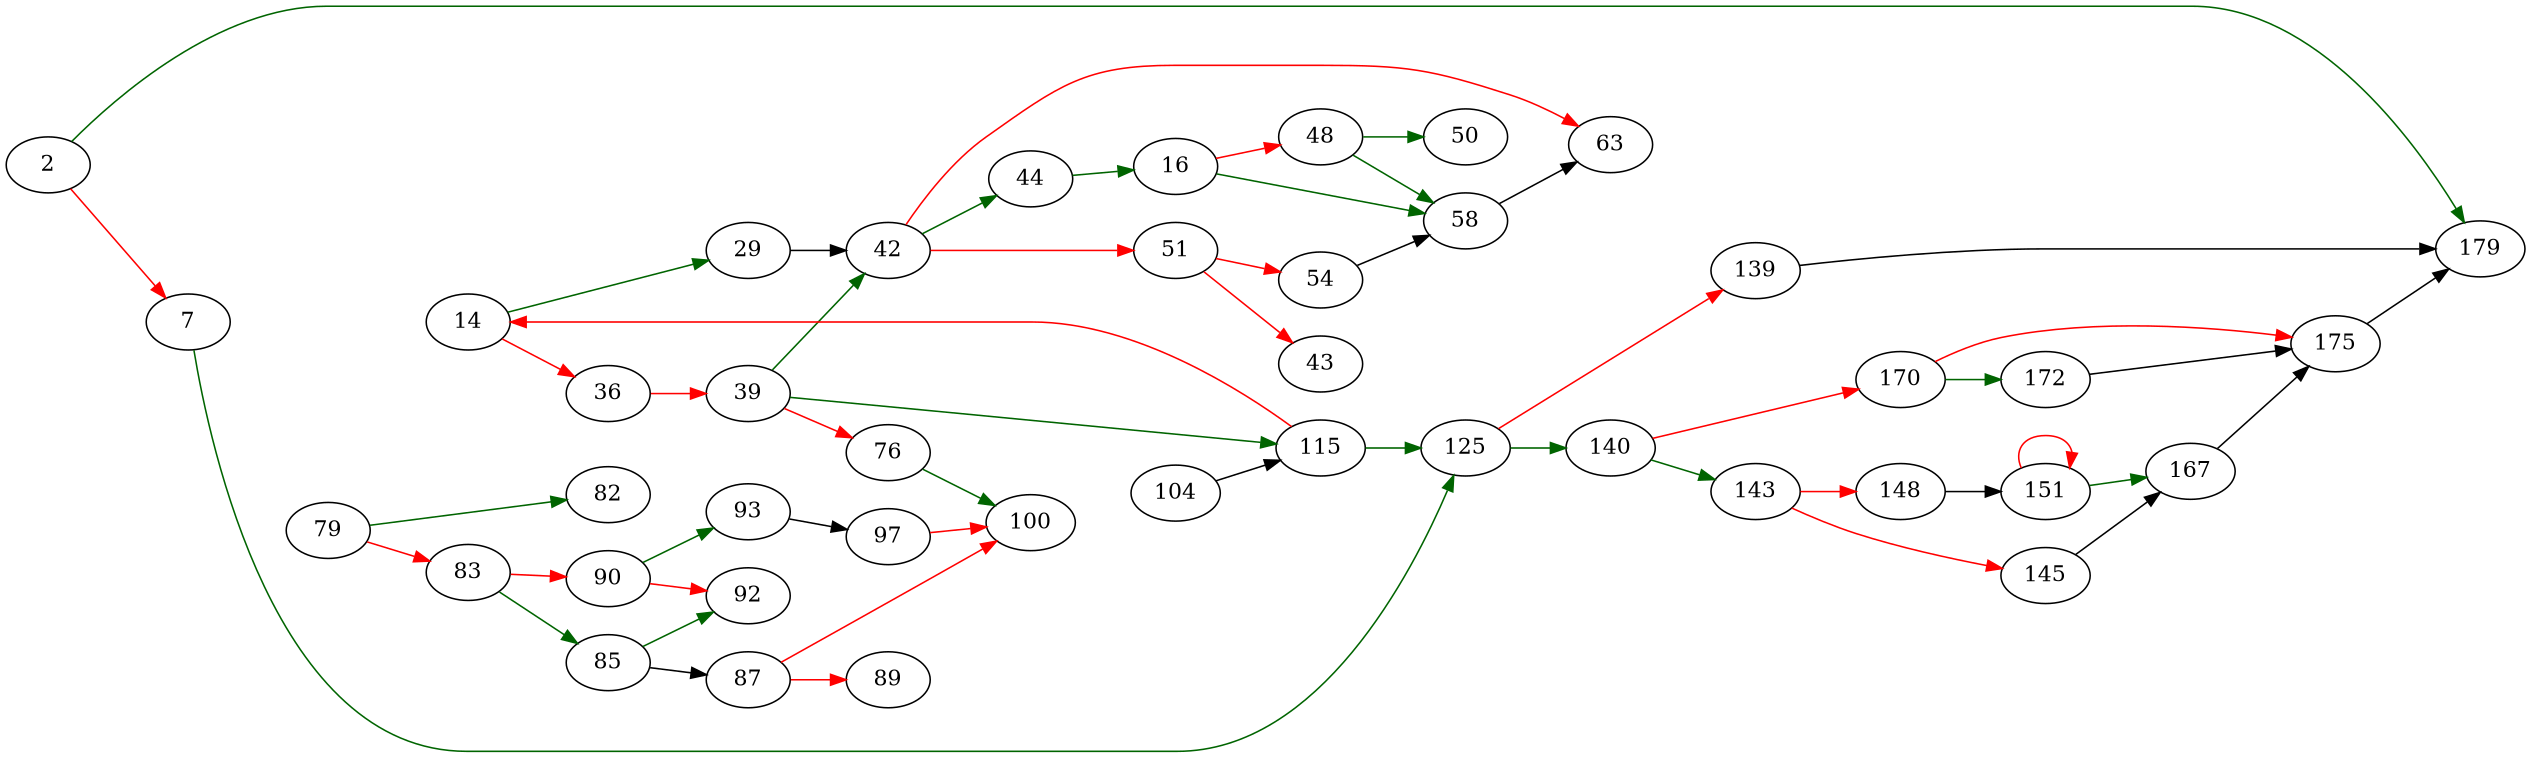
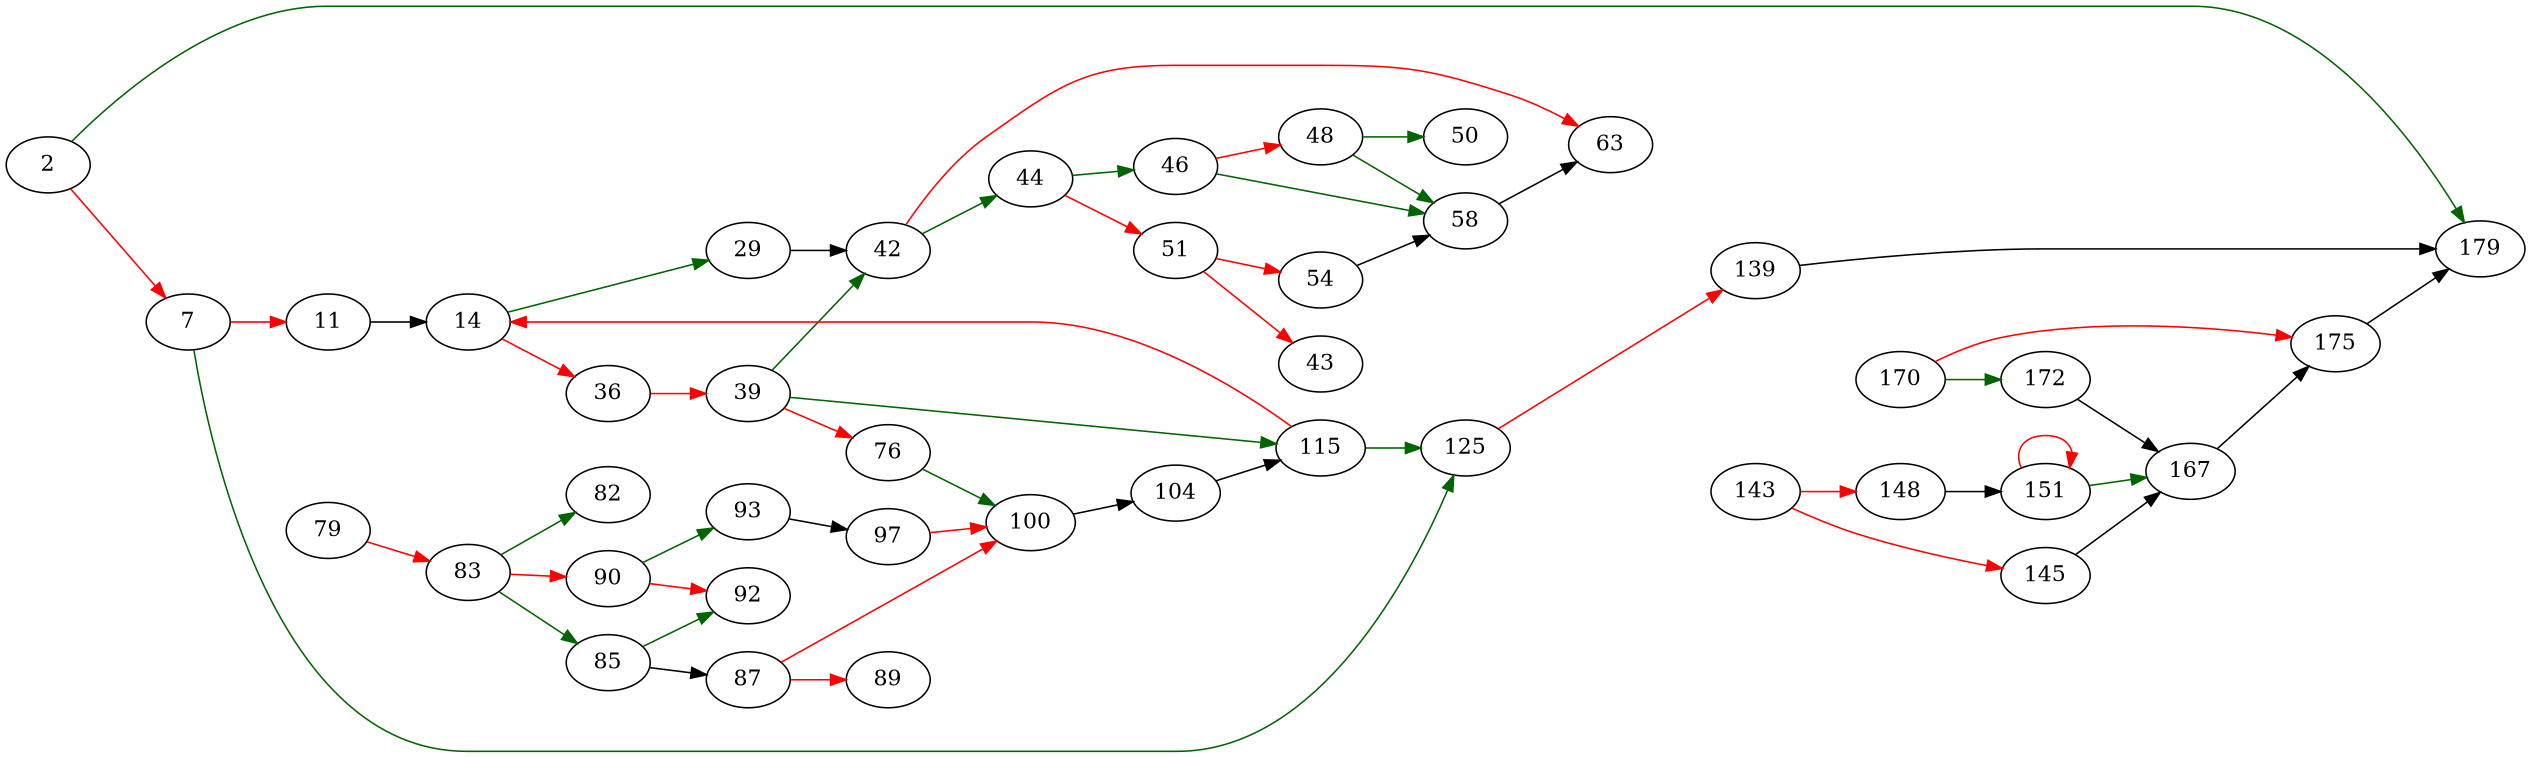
(1176, 166) -> (1176, 166)
(1024, 250) -> (1096, 211)
none -> (328, 322)
(2183, 363) -> (2111, 421)
(1611, 448) -> none
none -> (1095, 509)
(461, 514) -> (531, 538)
